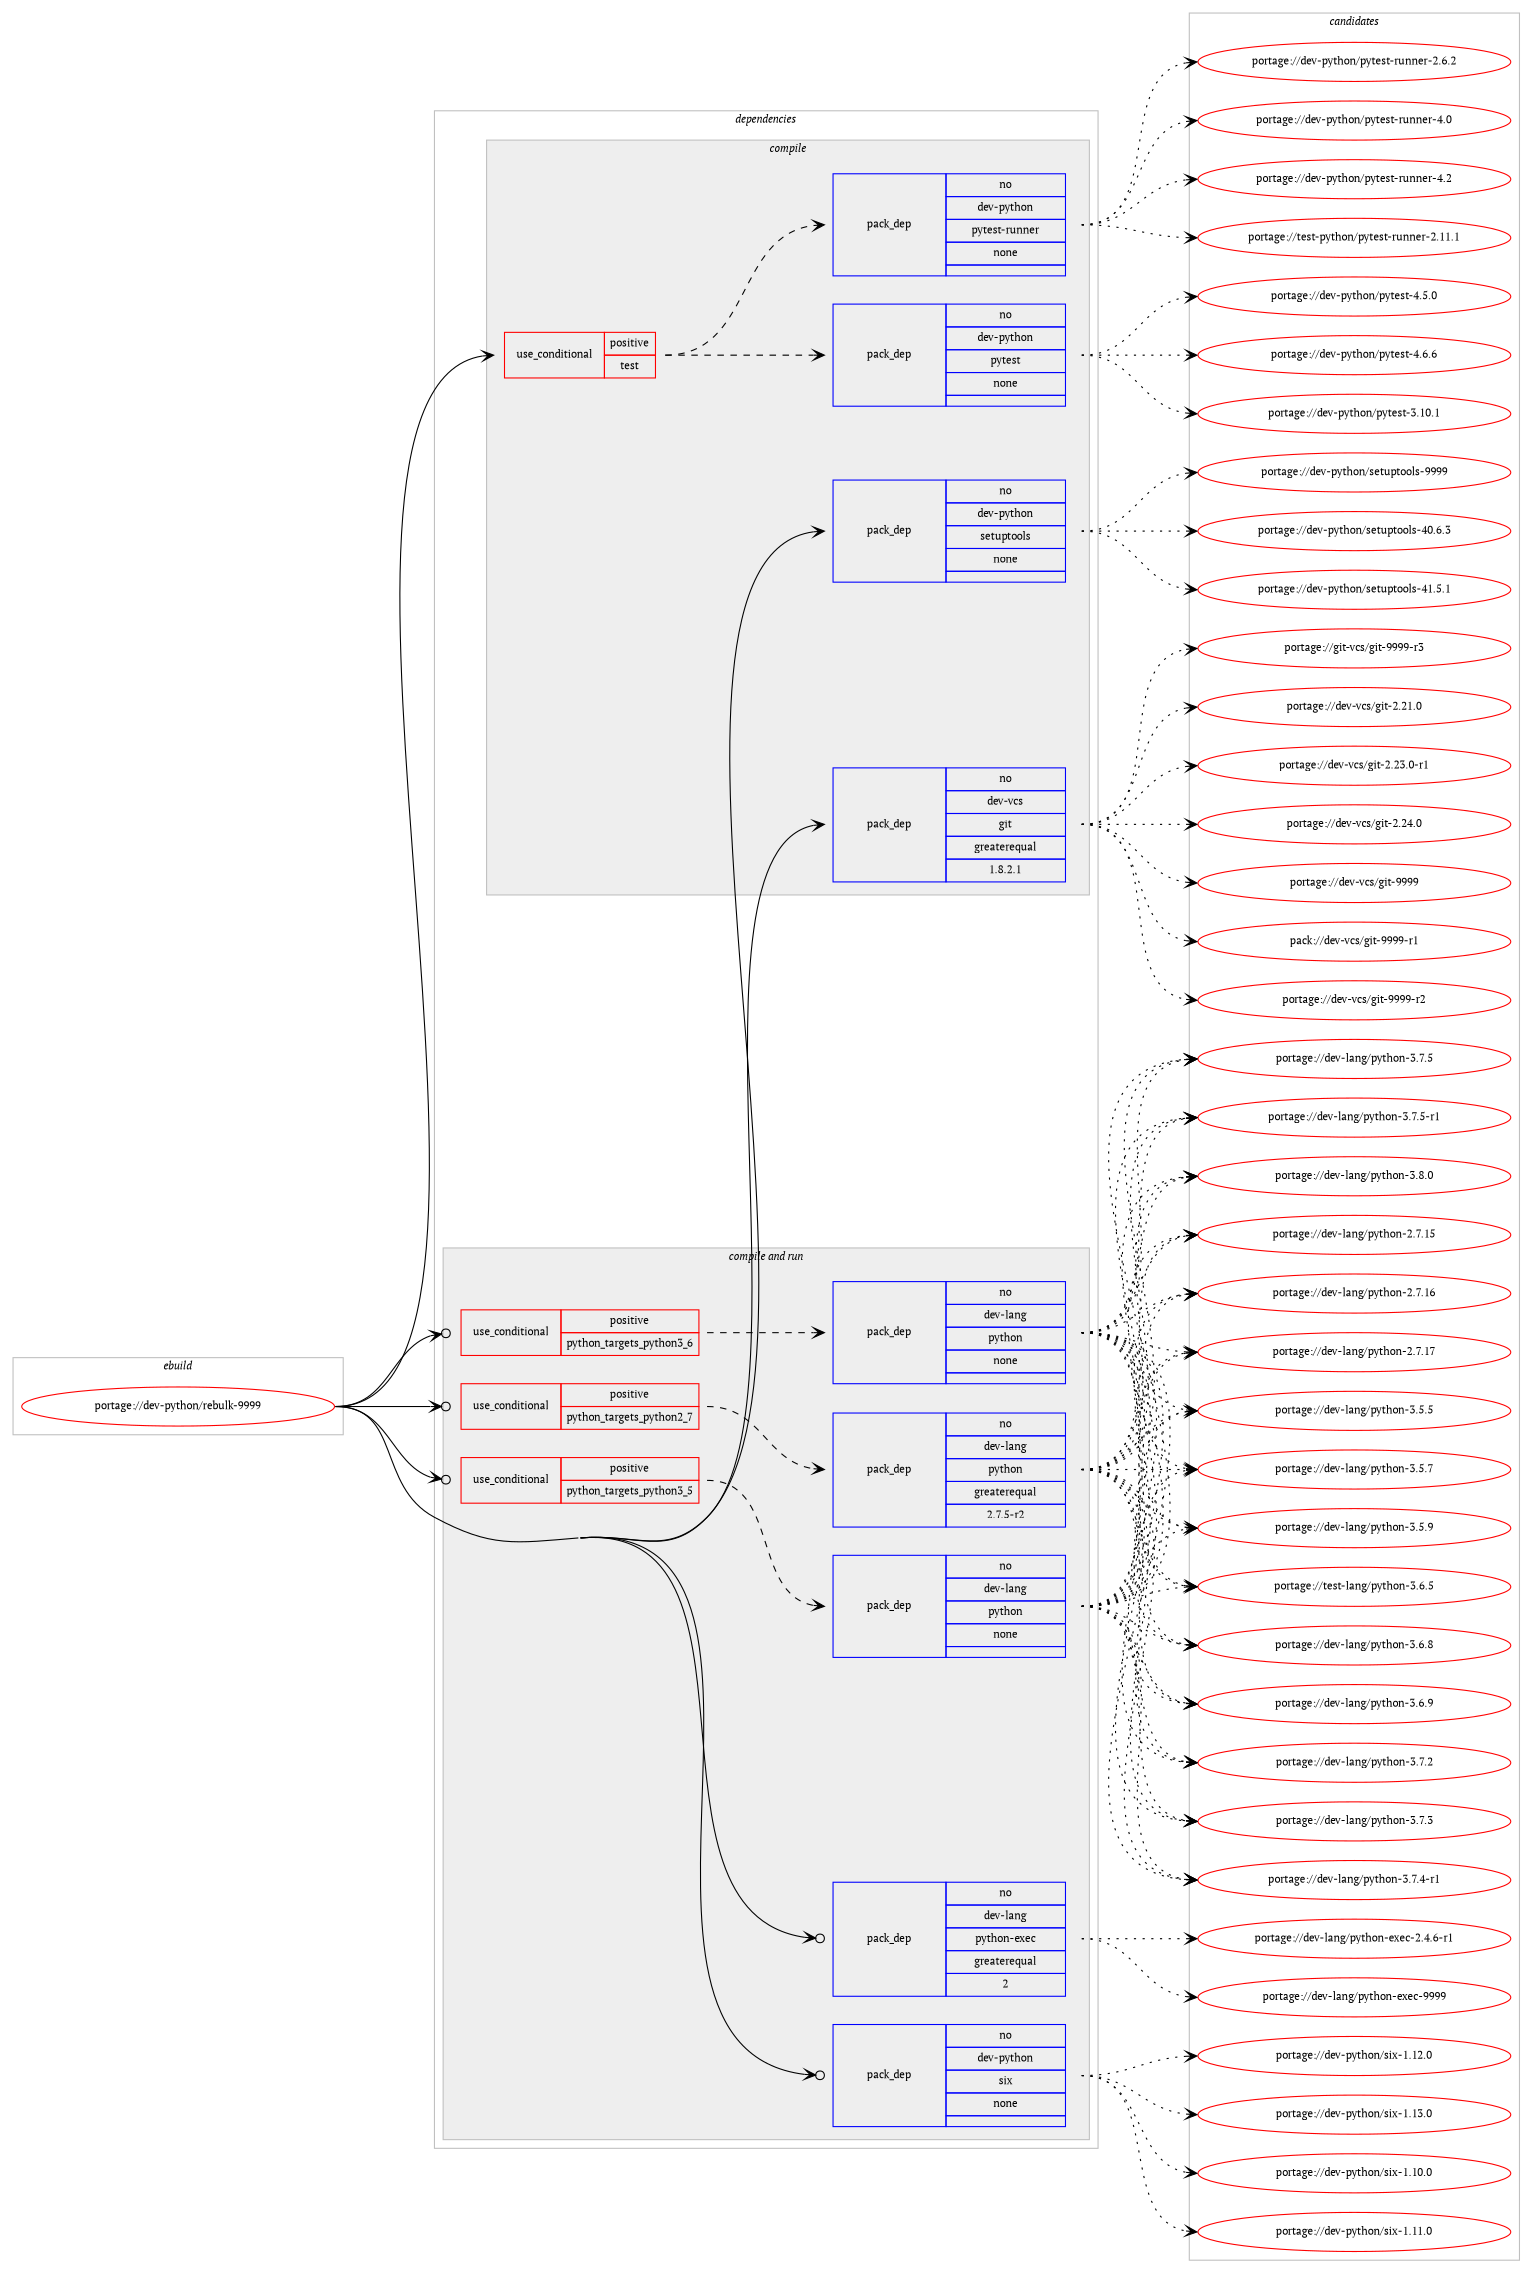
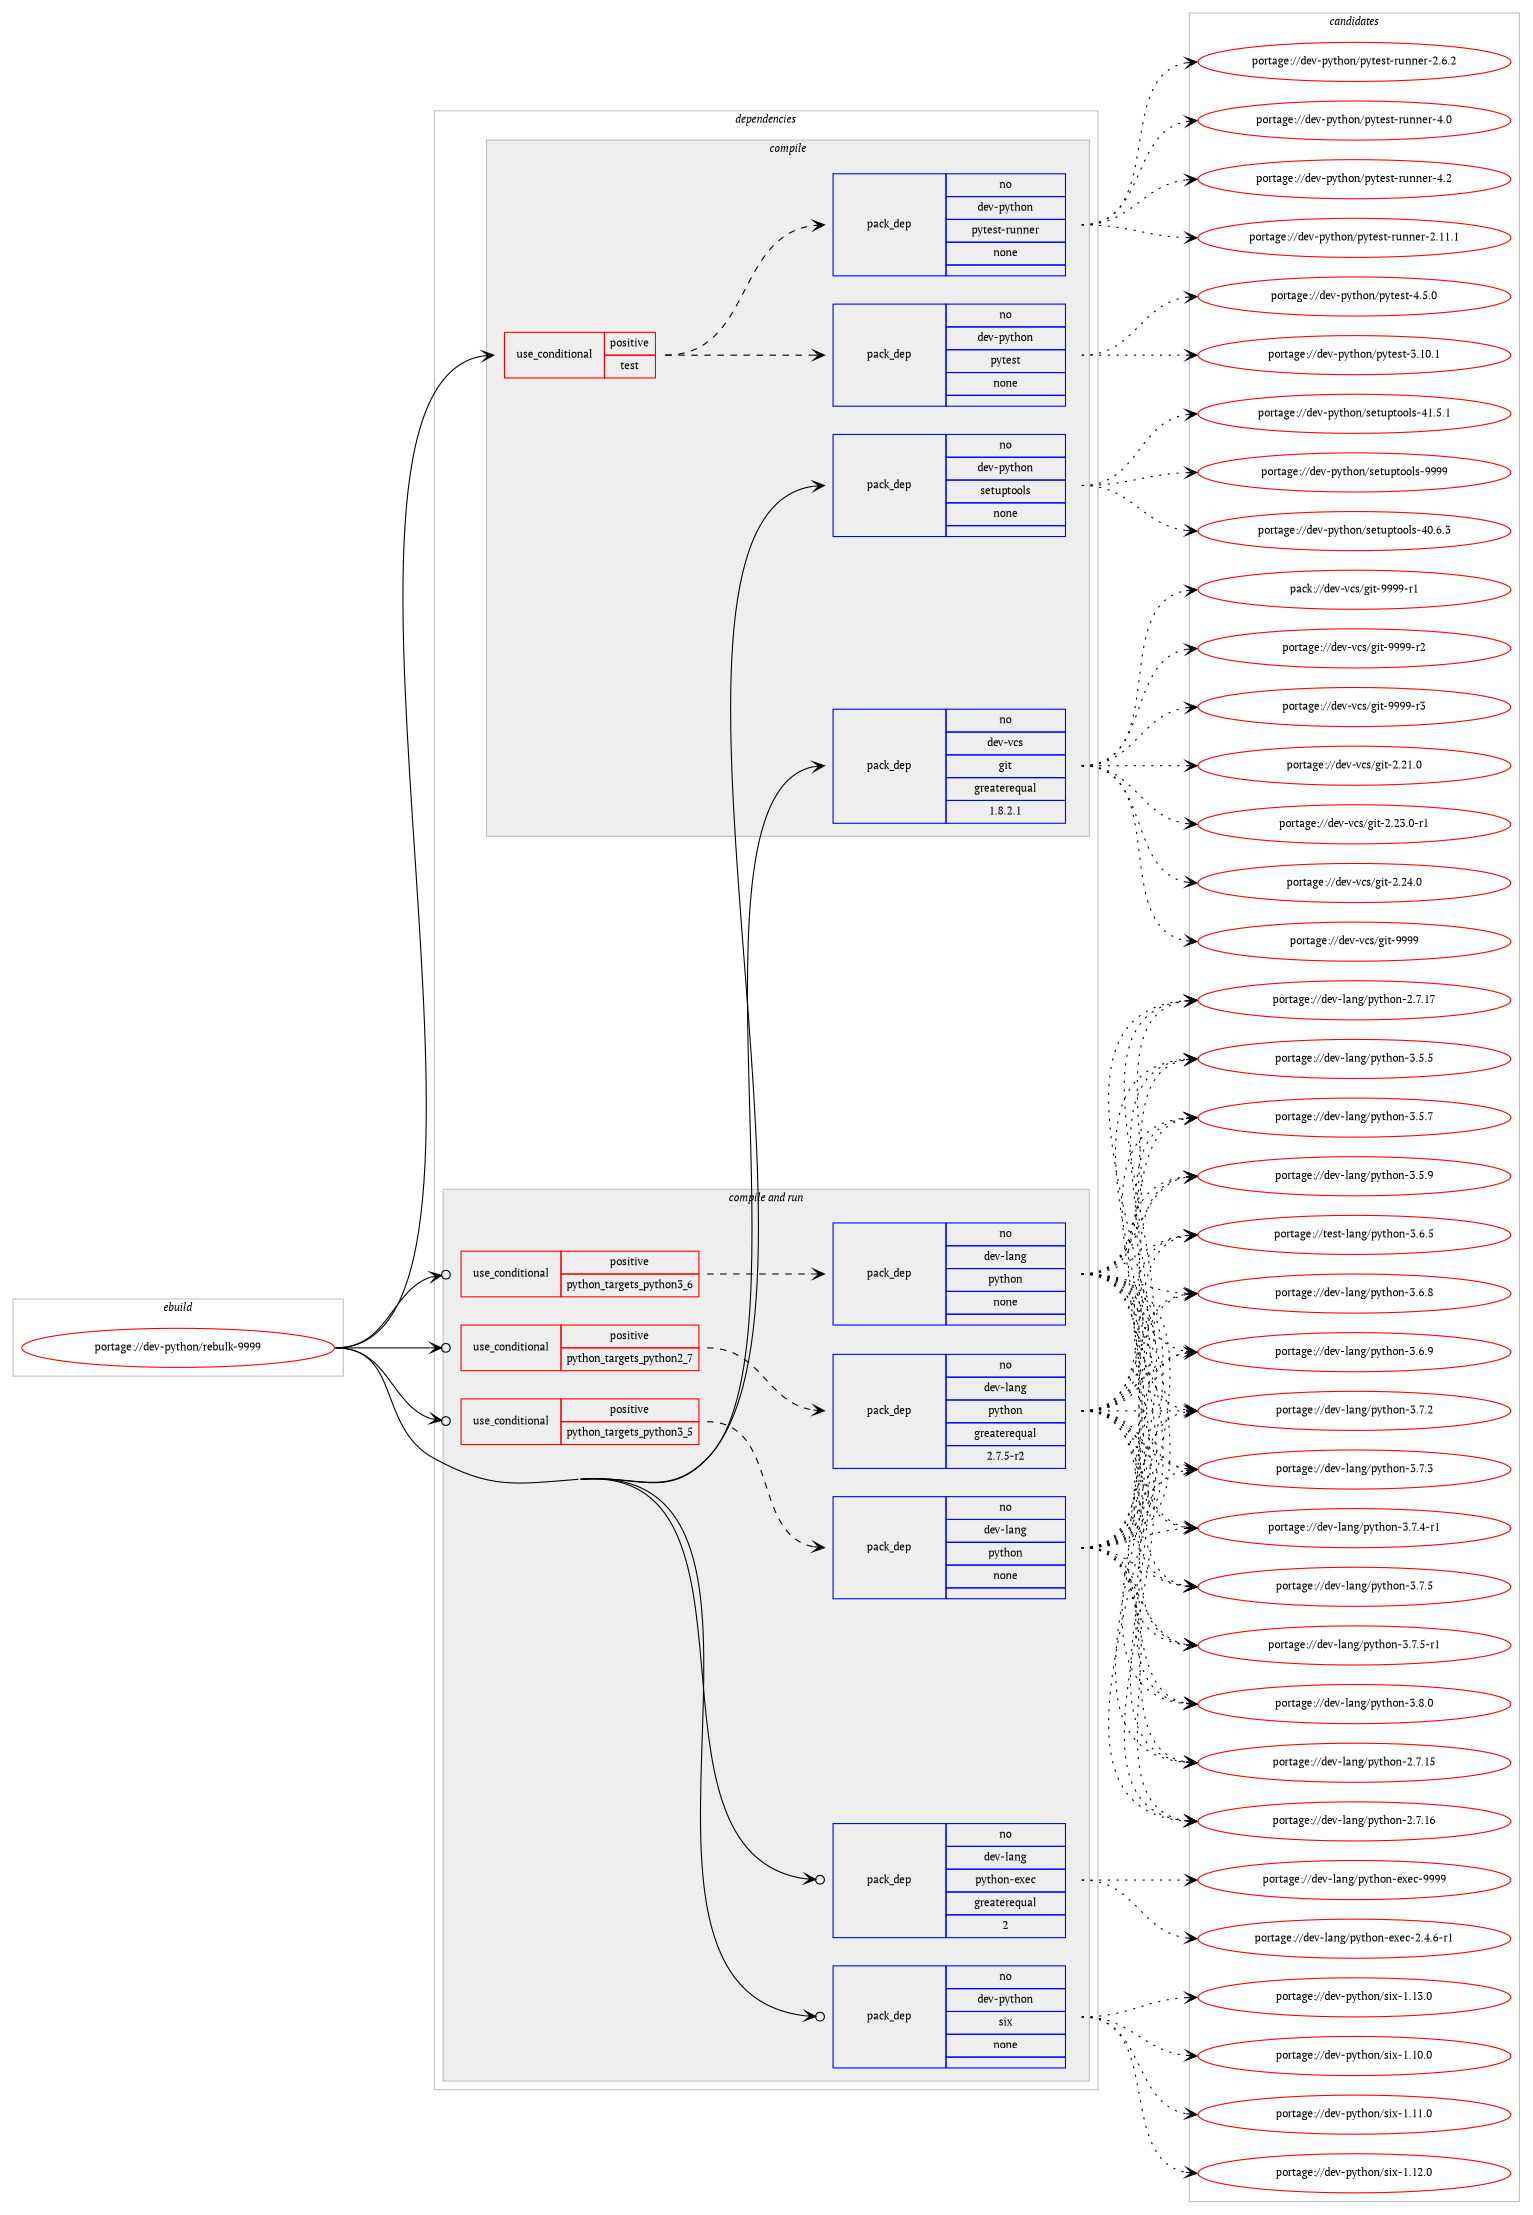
(1354, 238) -> (1354, 238)
(1354, 355) -> none
(1354, 648) -> (1354, 707)
